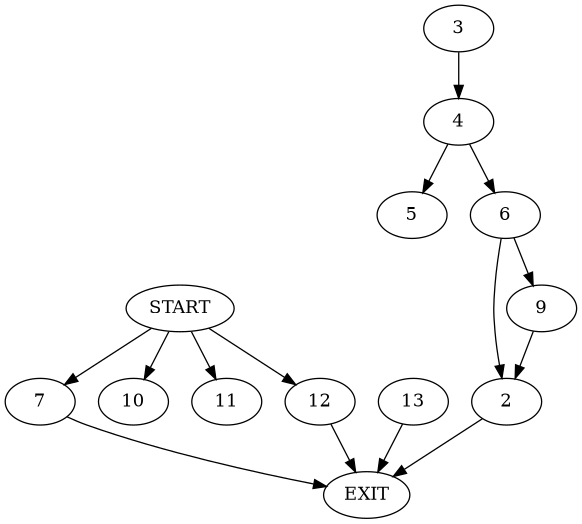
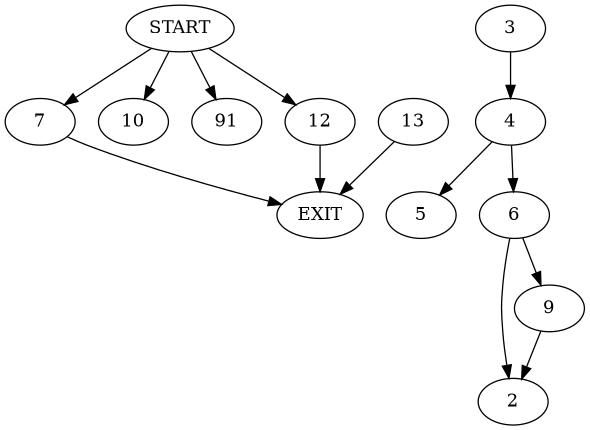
(227, 402) -> (227, 122)
(443, 444) -> none
